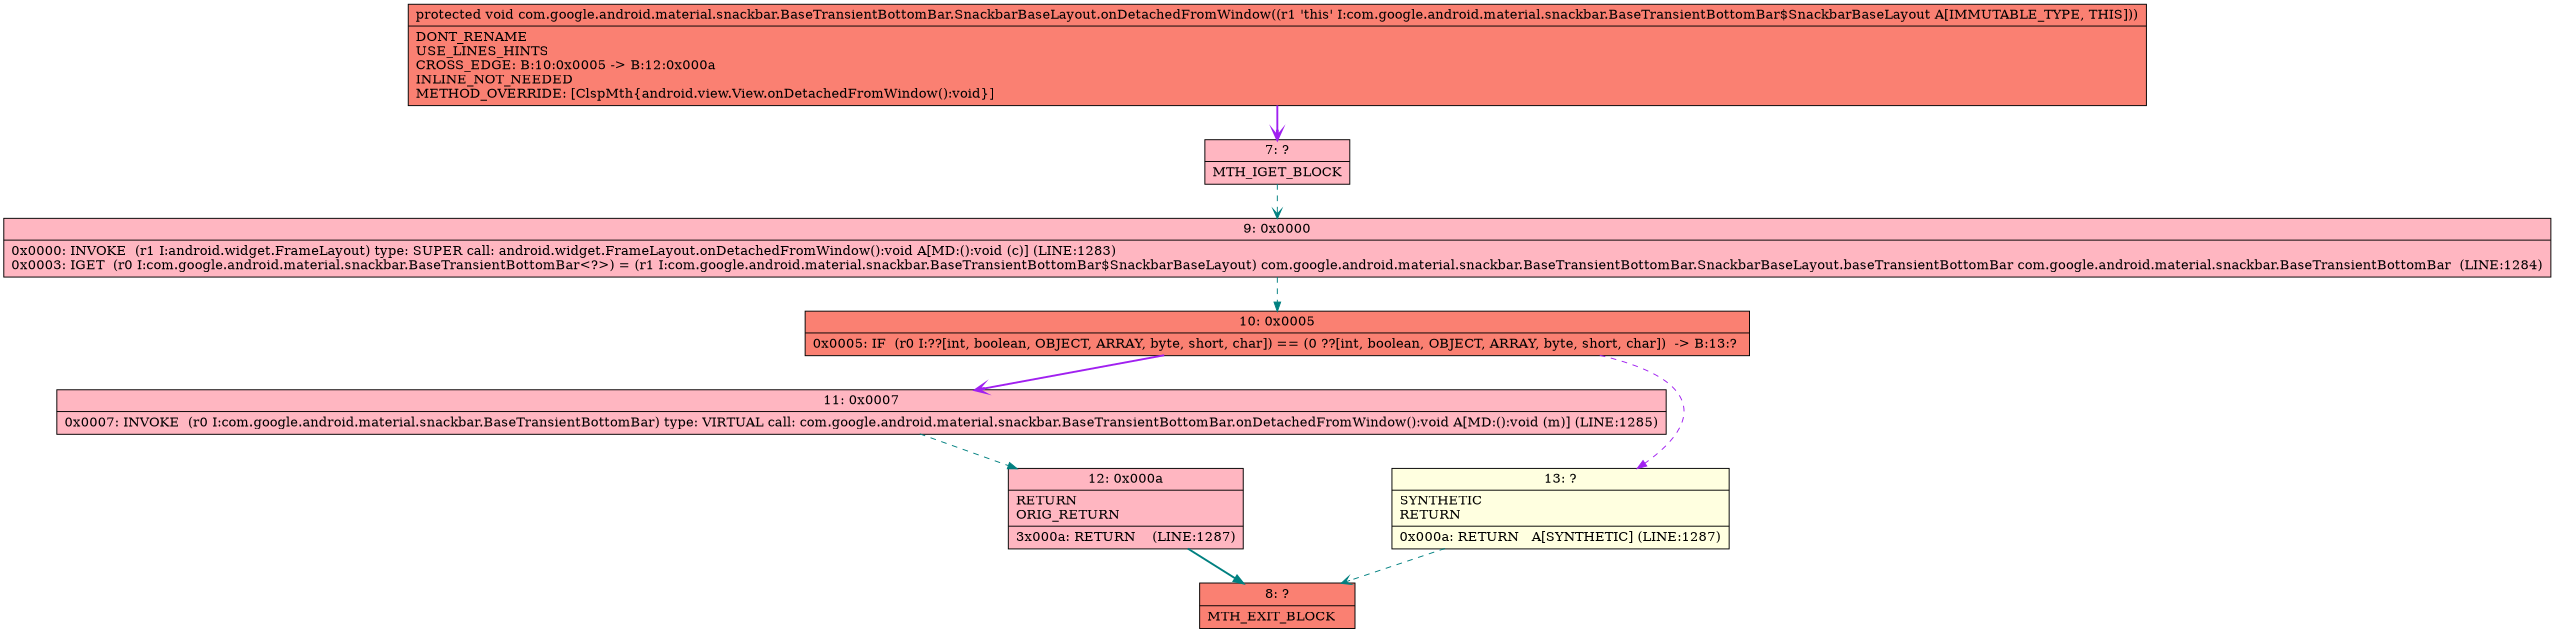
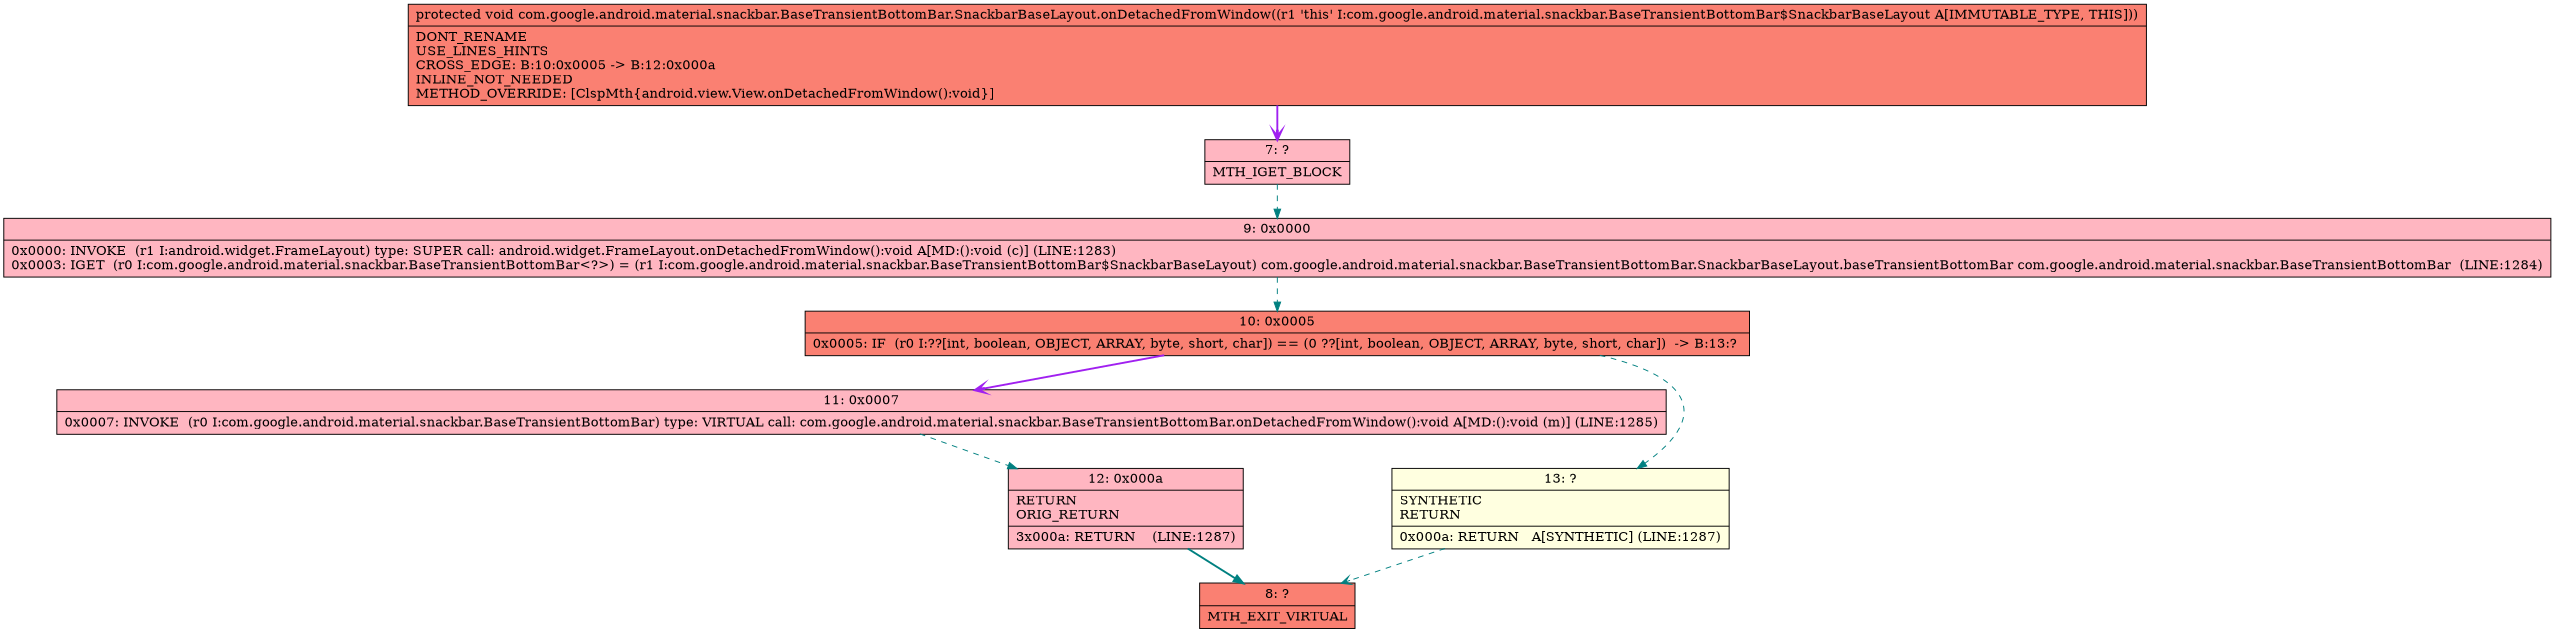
(1277, 197) -> (1277, 197)
(1677, 393) -> (1677, 393)
(1272, 617) -> (1277, 617)
